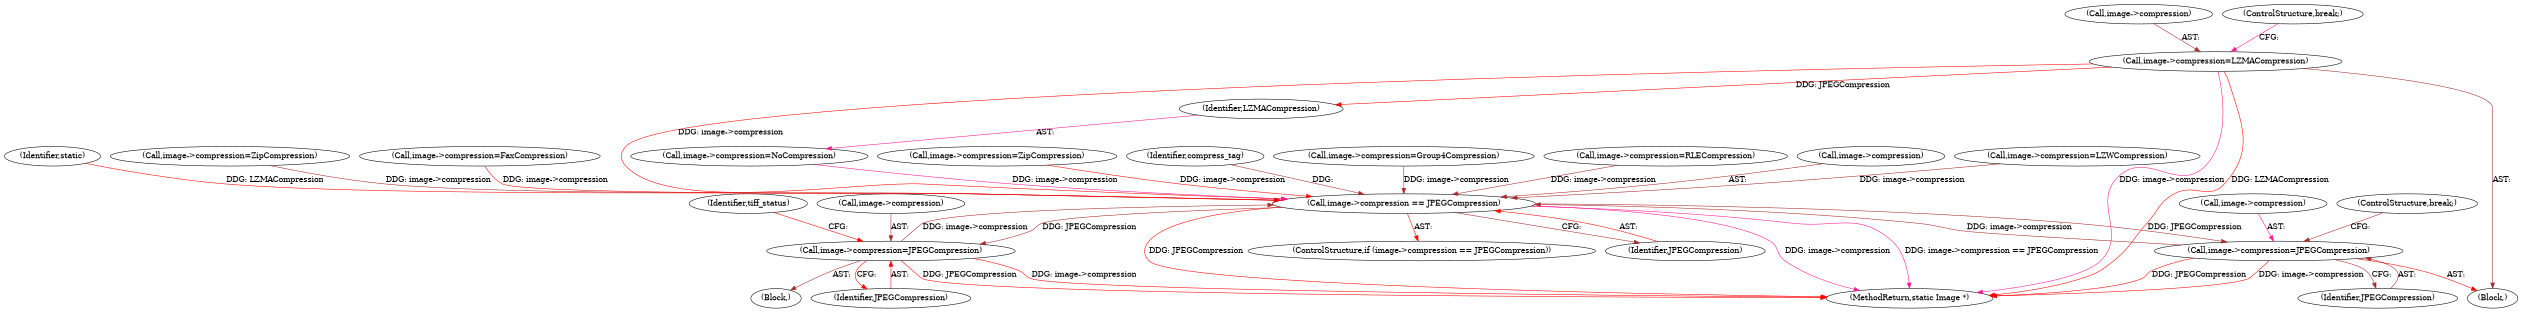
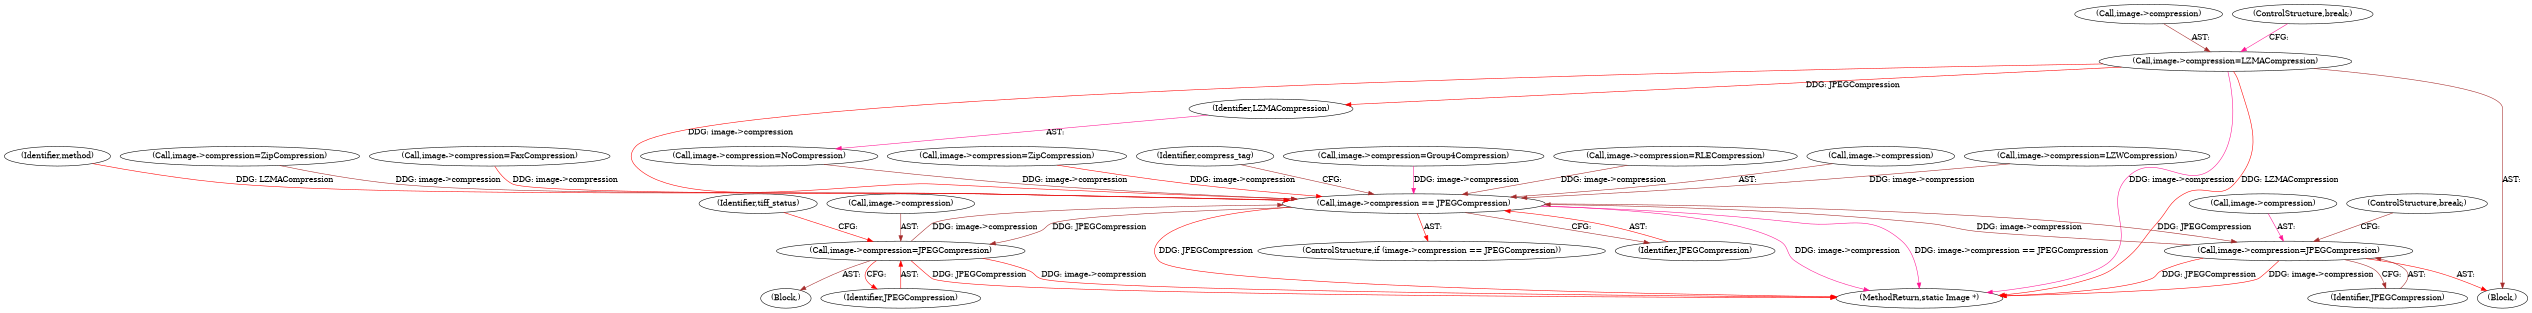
(52, 156) -> (57, 156)
(1404, 177) -> (1414, 177)
(1324, 180) -> (1333, 180)
(1036, 186) -> (1046, 186)
